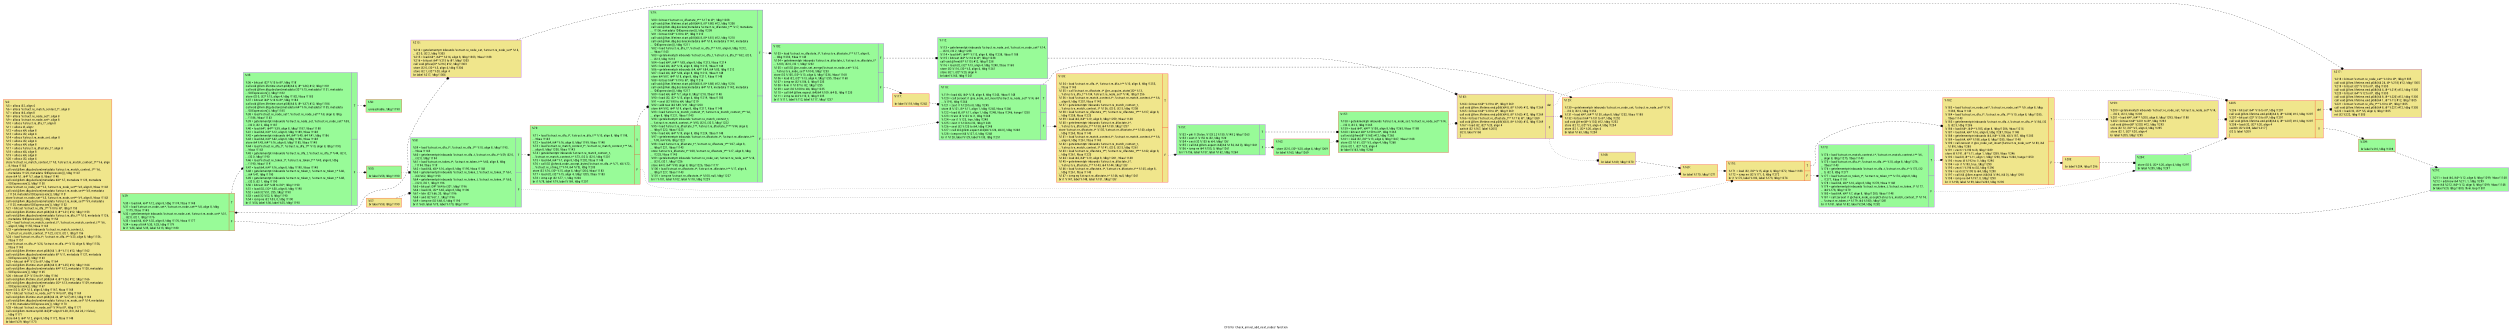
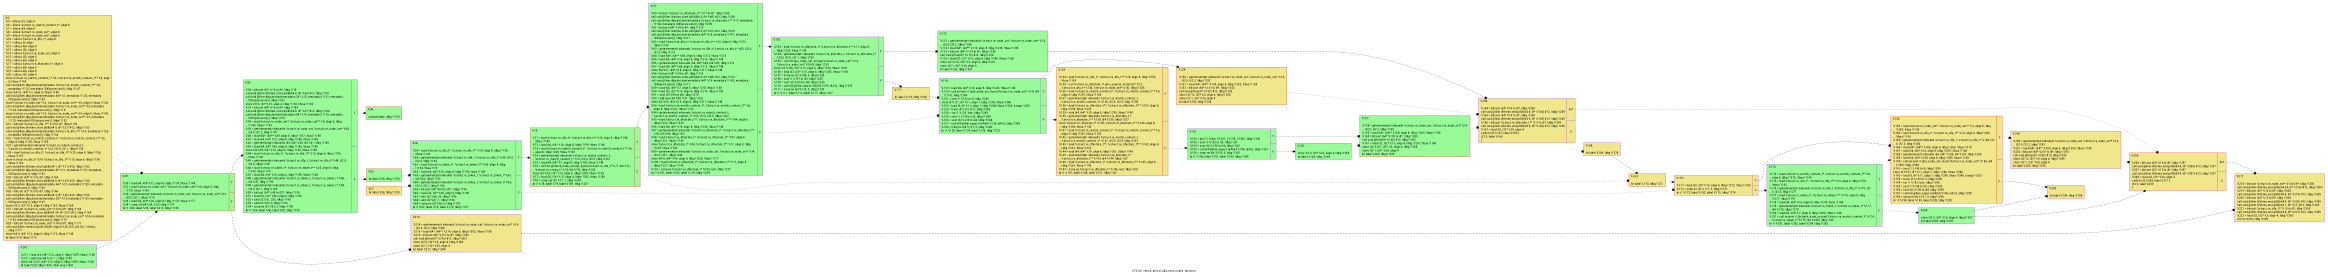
(798, 85) -> (798, 79)
(1557, 116) -> (1381, 103)
(850, 134) -> (850, 127)
(2377, 145) -> none
(2116, 163) -> (2010, 204)
(1768, 171) -> (1716, 185)
